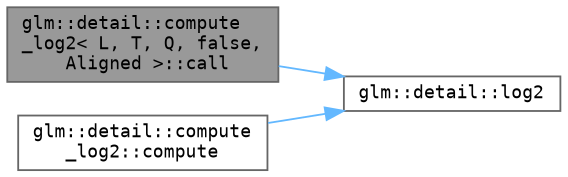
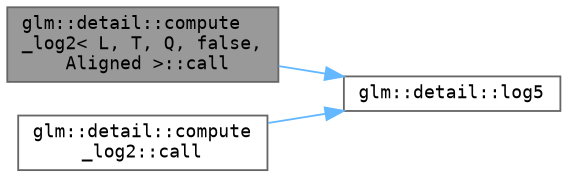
(452, 94) -> (452, 94)
(143, 143) -> (143, 143)
